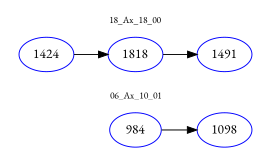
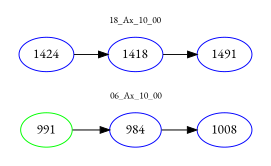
(135, 21) -> (135, 21)
(135, 54) -> (135, 54)
(136, 96) -> (136, 96)
none -> (46, 130)
(225, 130) -> (225, 130)
